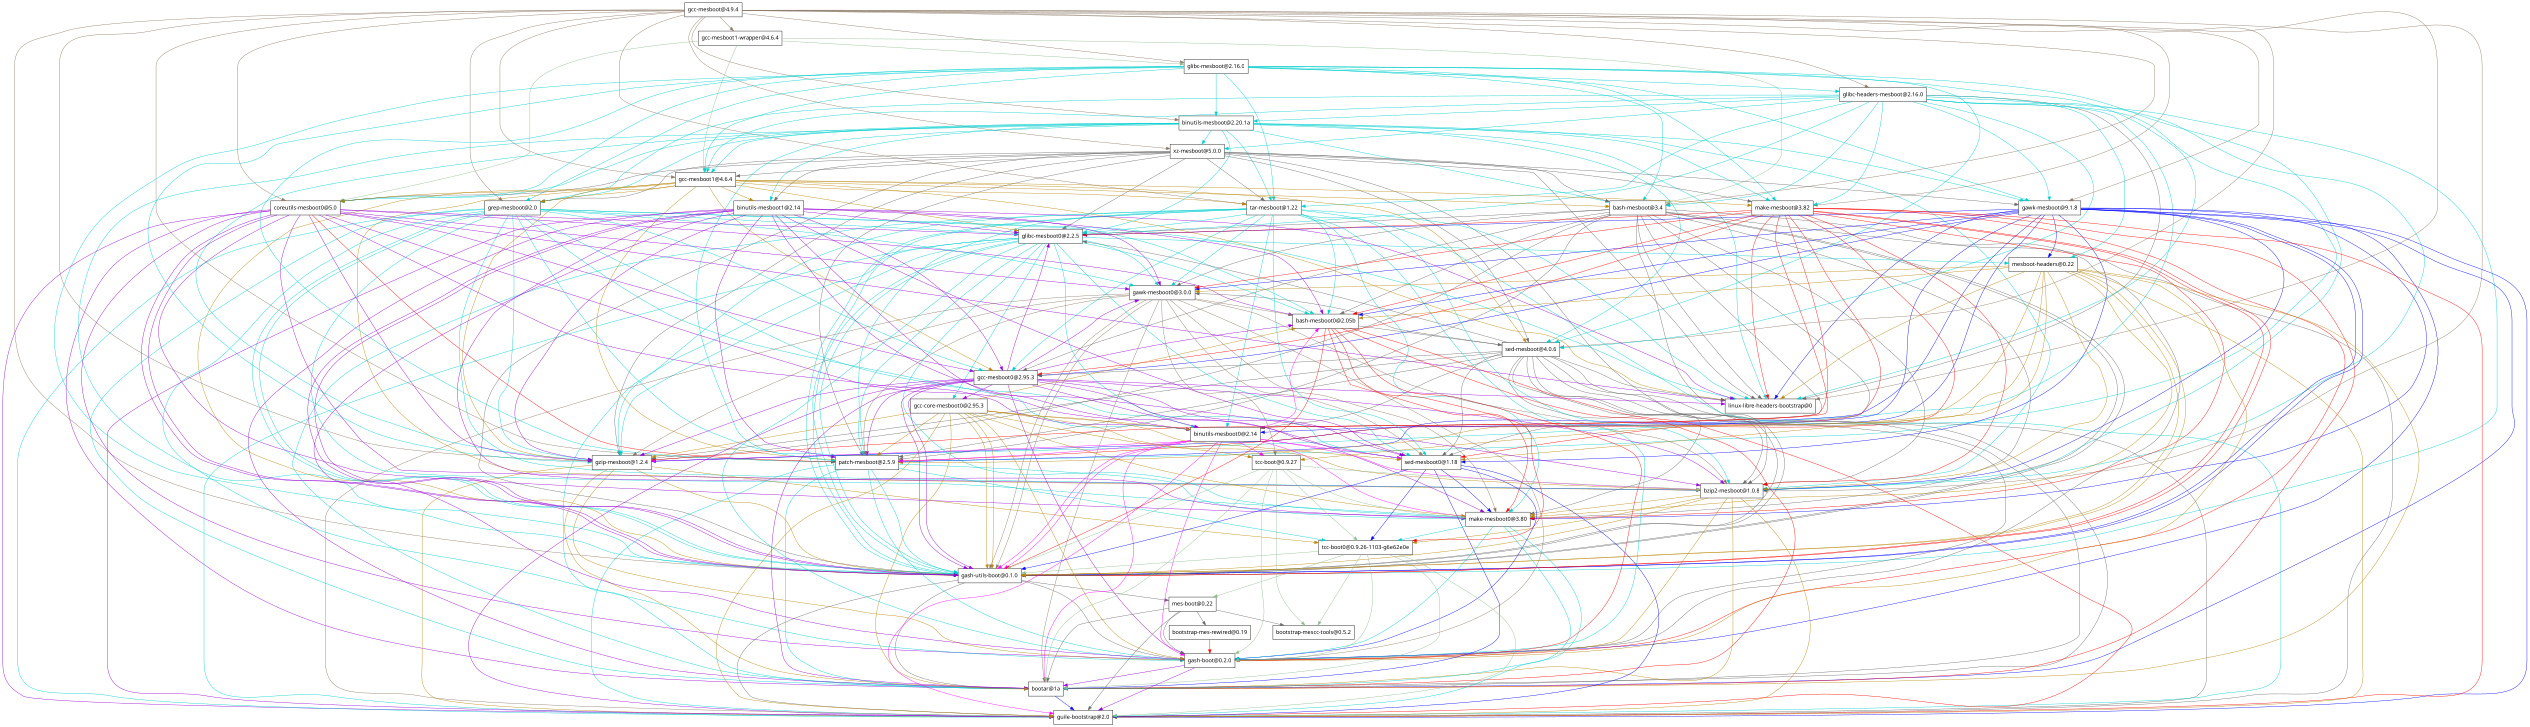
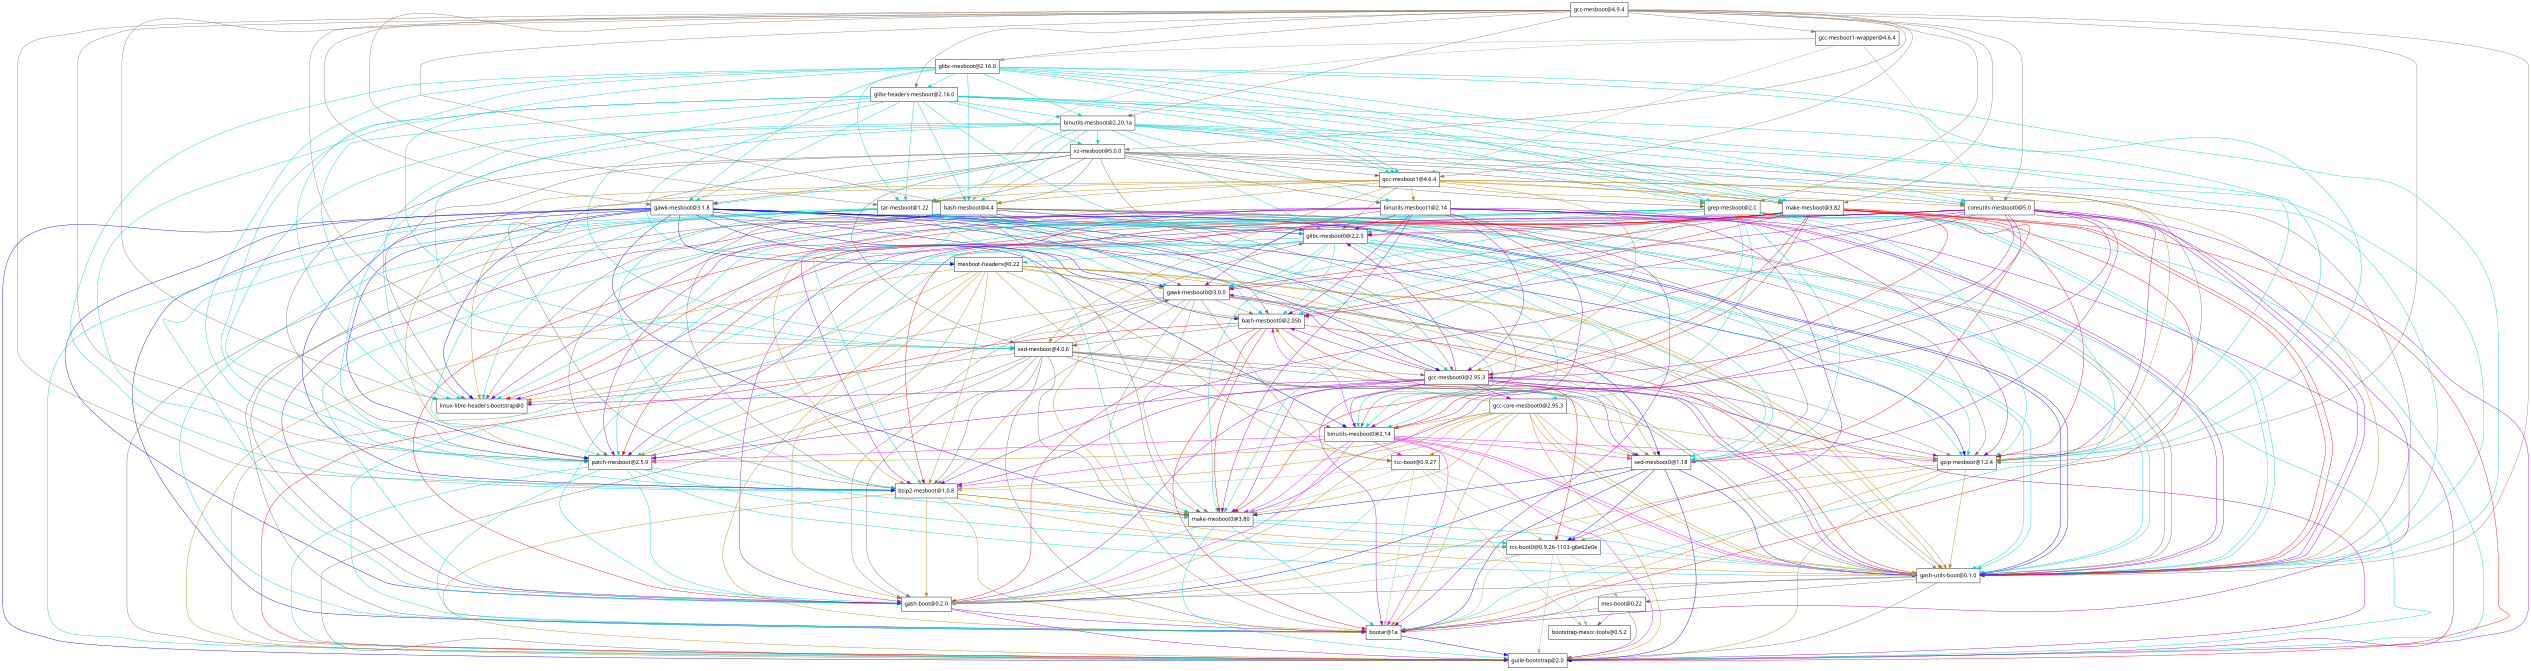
(1638, 208) -> (969, 208)
(2050, 208) -> (682, 208)
(2138, 272) -> (457, 130)
(1056, 339) -> (1801, 307)
(541, 408) -> (1128, 253)
none -> (1567, 537)
(1210, 632) -> none
(1164, 633) -> none
